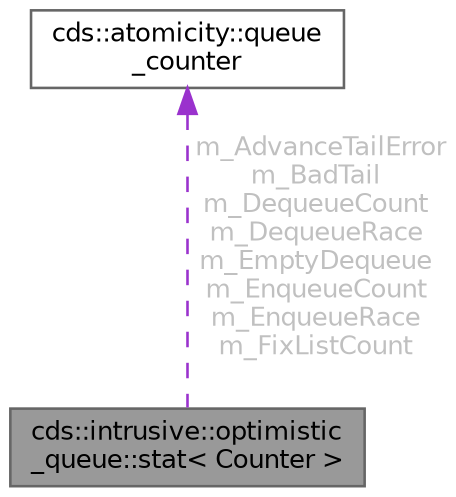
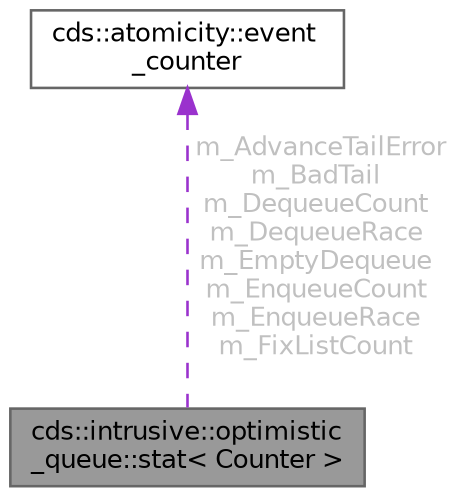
(187, 49) -> (187, 49)
